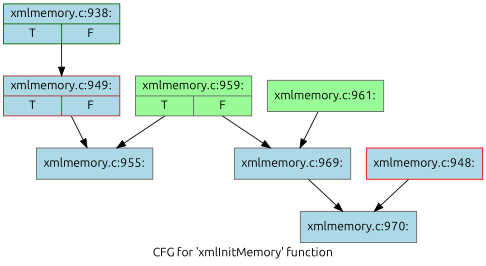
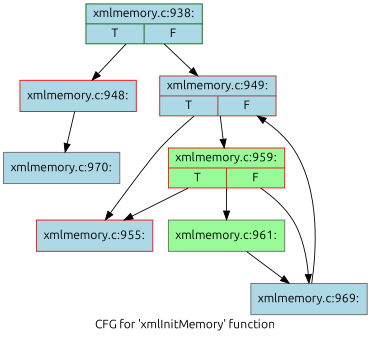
none -> (112, 59)
(194, 96) -> (227, 168)
none -> (222, 128)
(95, 164) -> (95, 236)
(322, 192) -> (311, 194)
none -> (227, 200)
